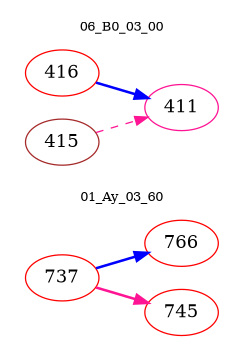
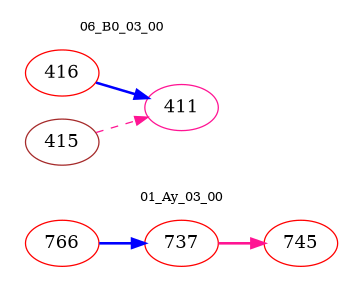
(122, 198) -> (182, 198)
(116, 262) -> (116, 243)
